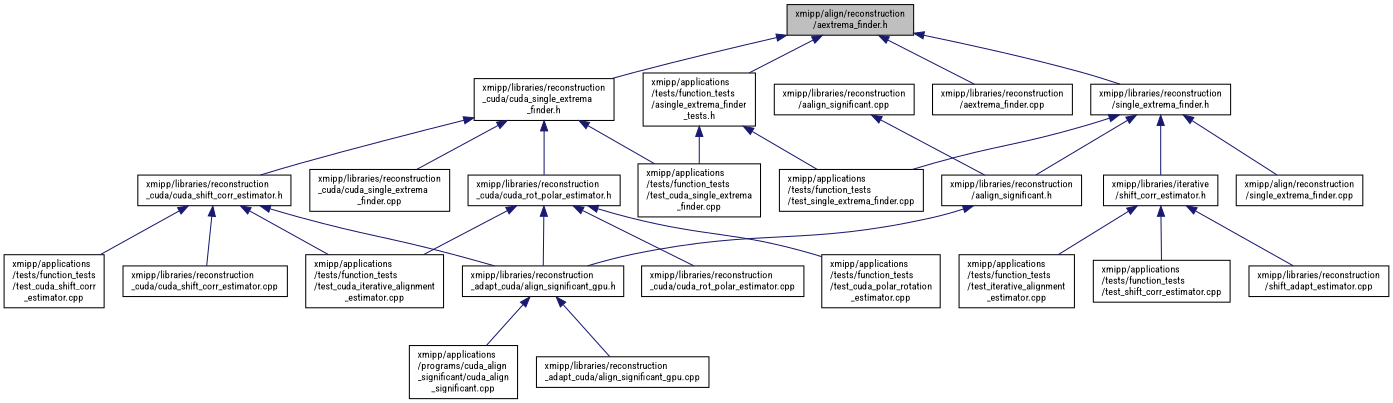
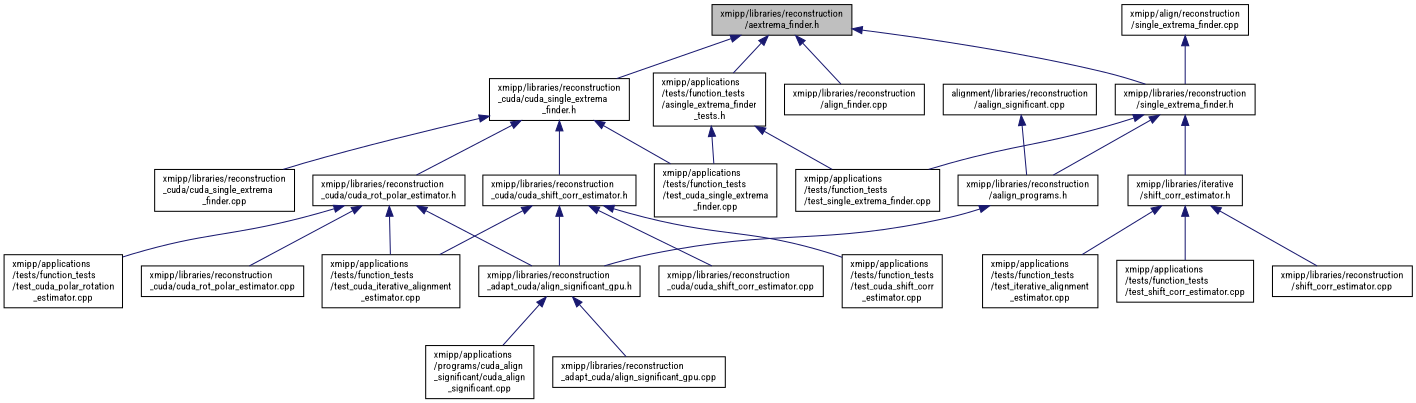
(850, 20) -> (782, 20)
(844, 100) -> (1020, 100)
(1002, 100) -> (854, 100)
(1234, 148) -> (1185, 65)
(1012, 190) -> (1028, 190)
(1319, 281) -> (1342, 281)
